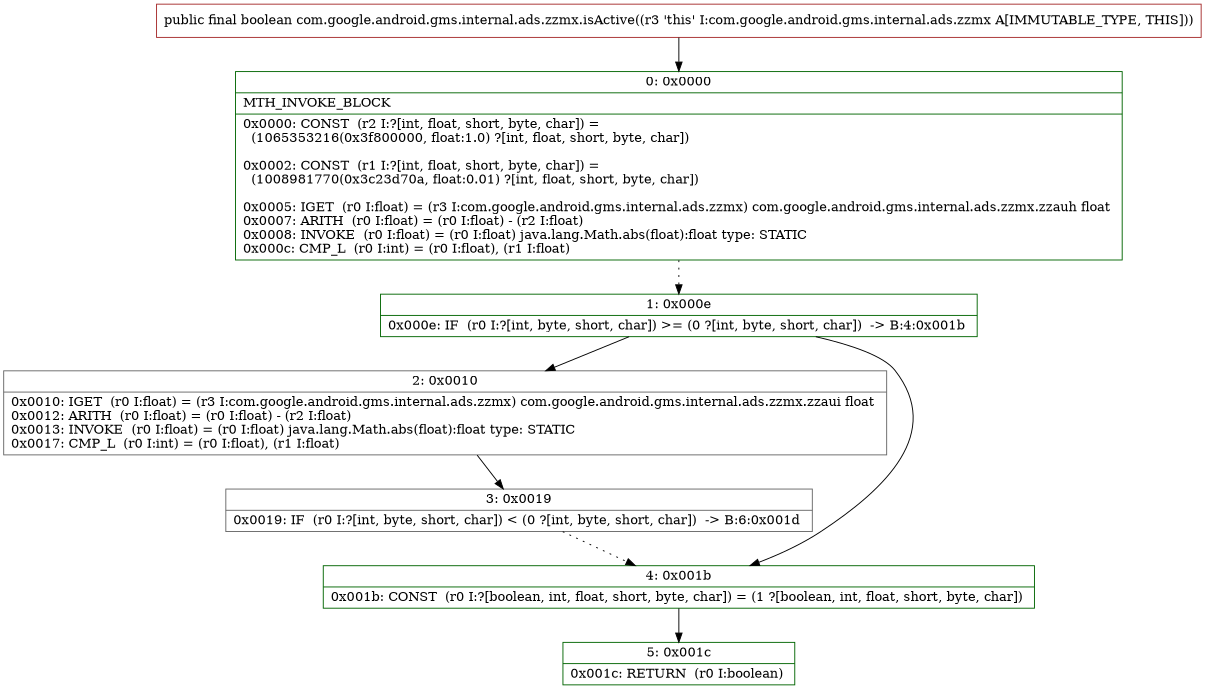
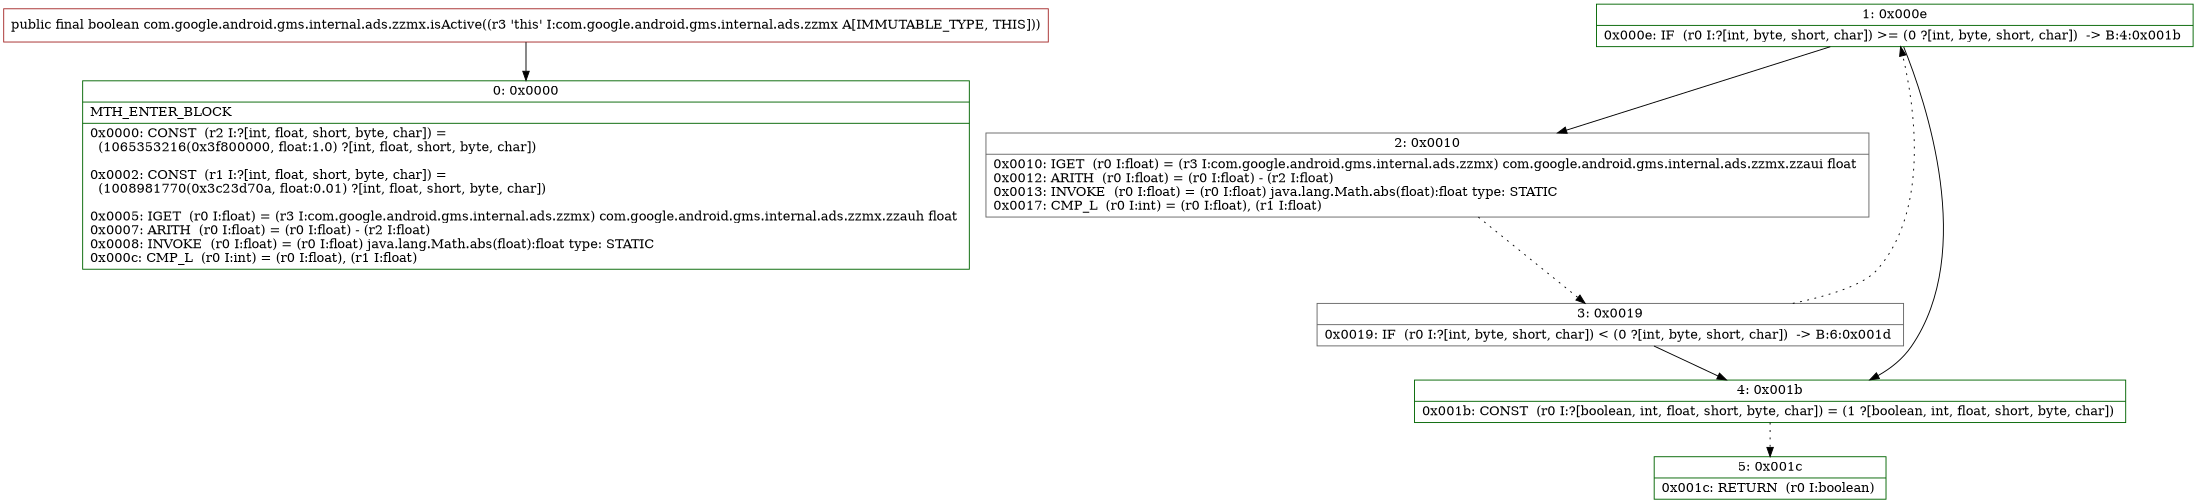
(317, 103) -> (161, 112)
(679, 272) -> (1907, 212)
(487, 468) -> (1528, 257)
(595, 547) -> (1686, 361)
(679, 621) -> (1770, 435)
